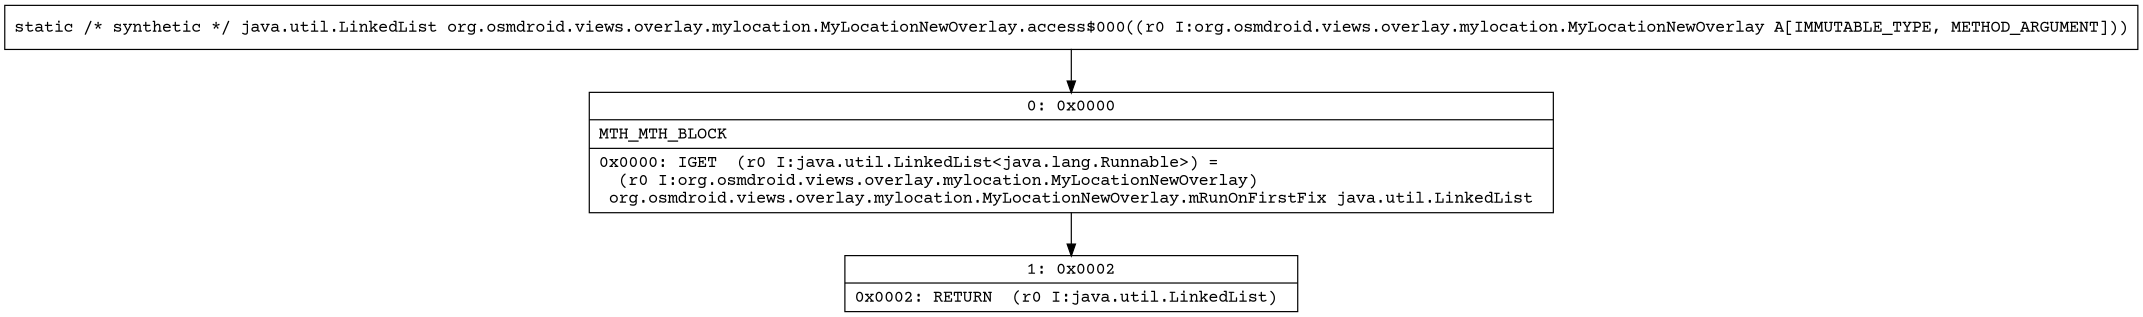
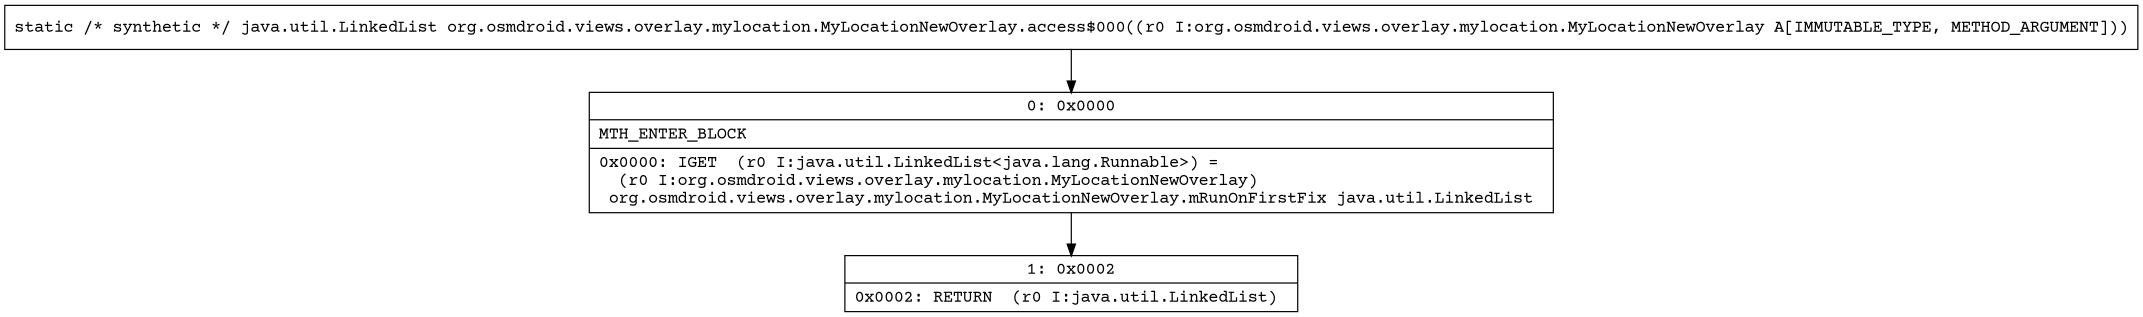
(663, 133) -> (673, 133)
